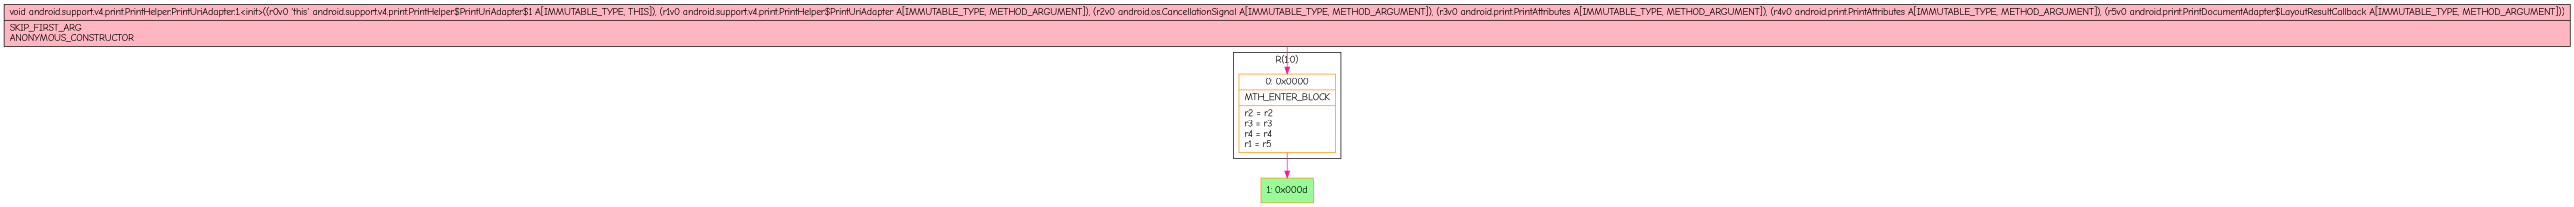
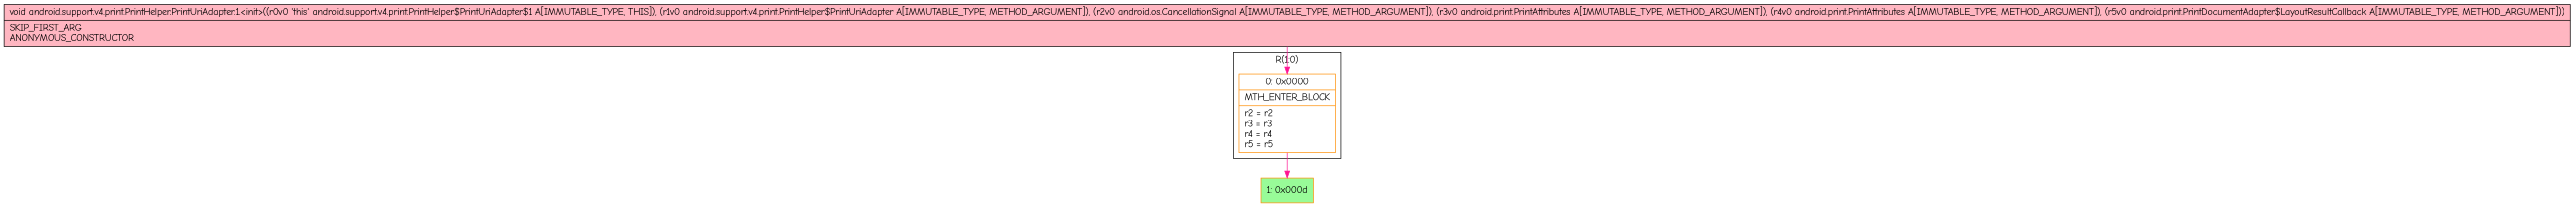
(1258, 144) -> (1259, 144)
